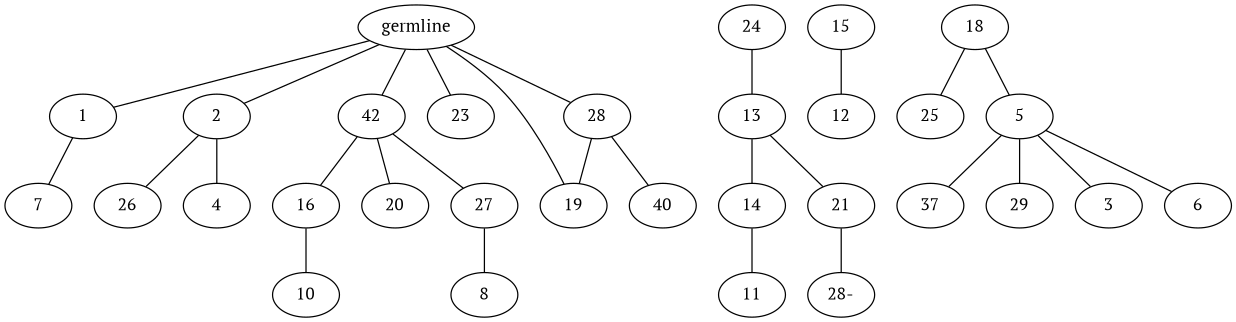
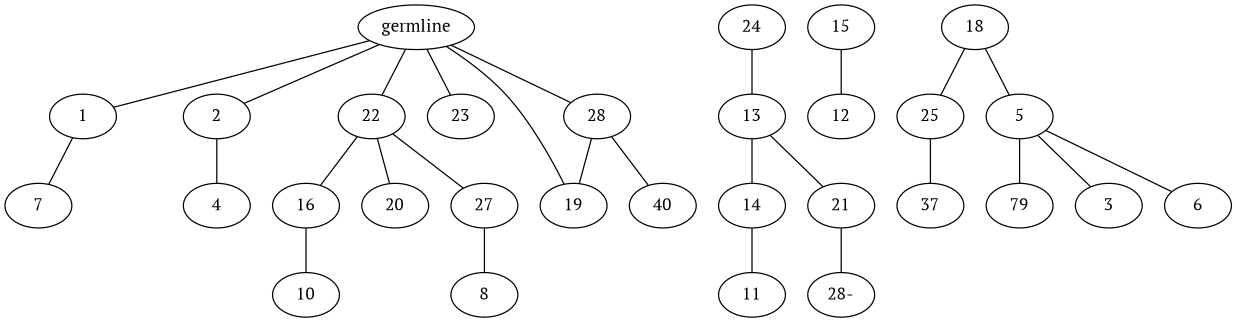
(372, 116) -> (372, 116)
(975, 161) -> (930, 161)
(128, 206) -> none
(1020, 206) -> (1020, 206)
